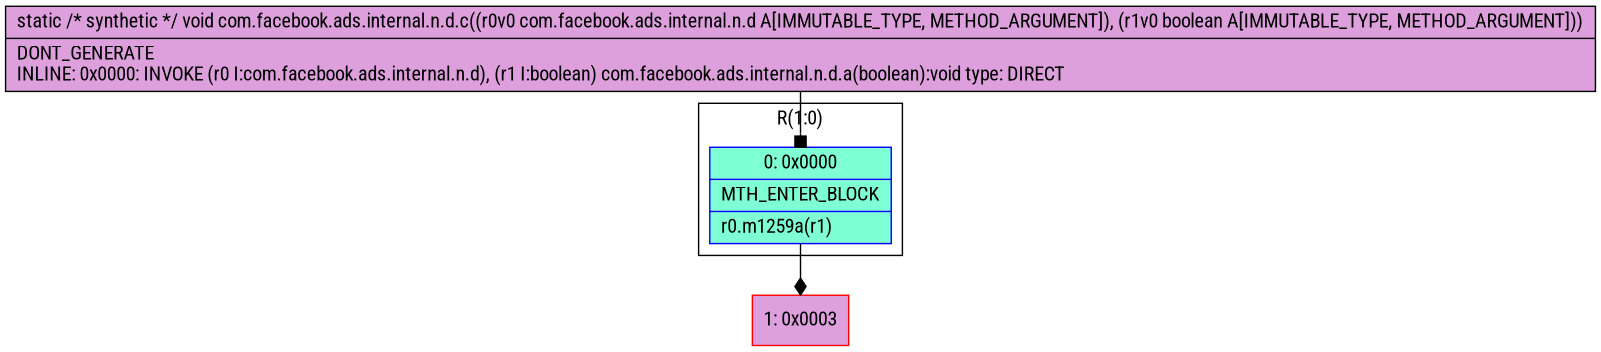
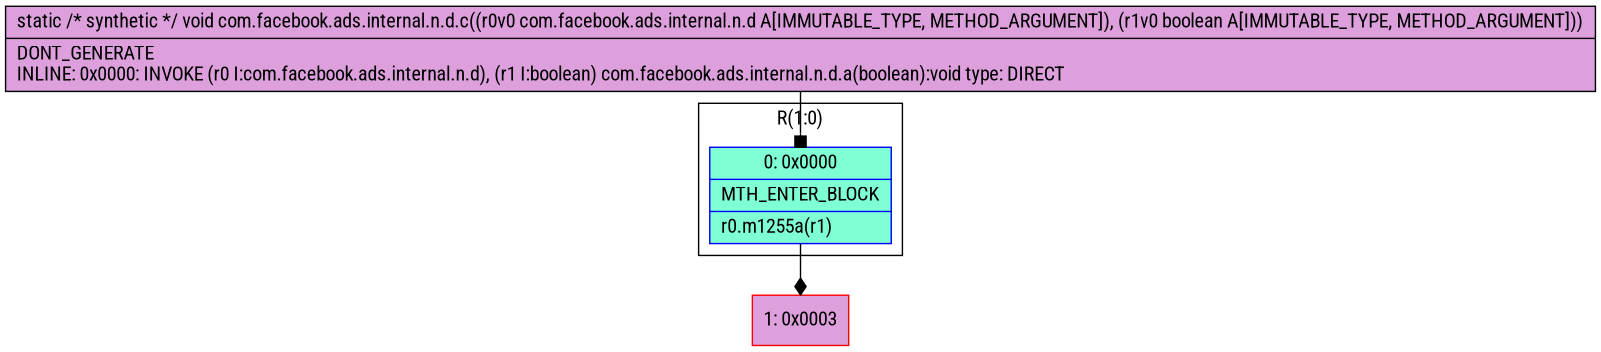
(777, 227) -> (777, 227)
